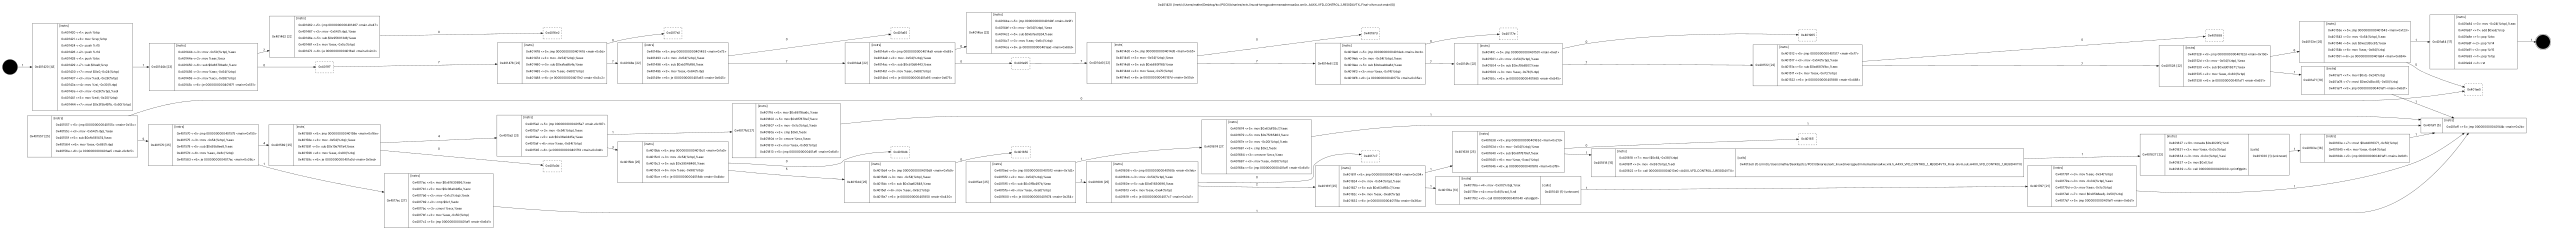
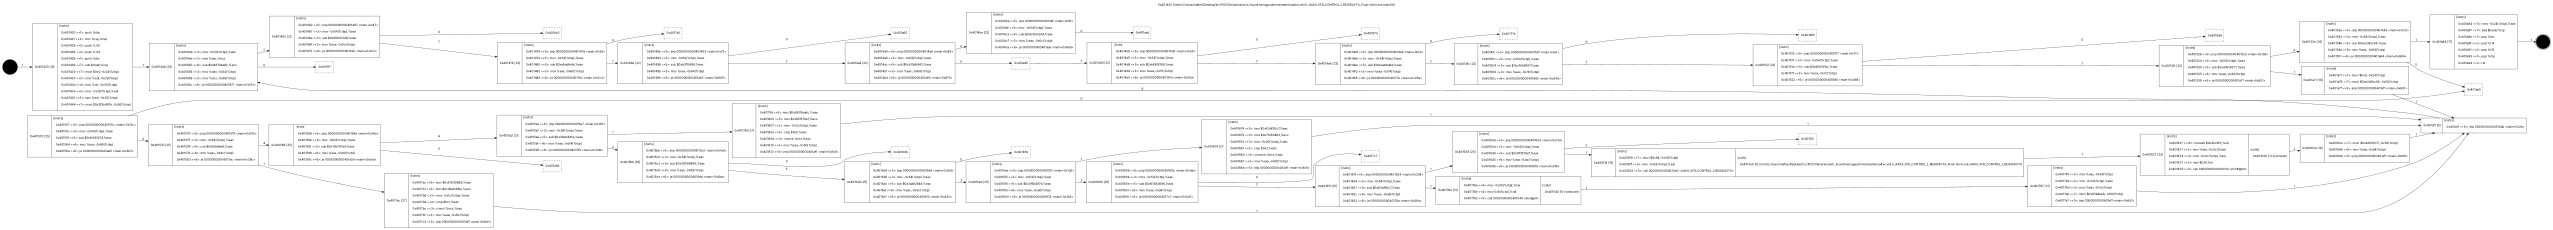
none -> (1142, 33)
(414, 66) -> (438, 50)
none -> (1350, 91)
none -> (960, 182)
